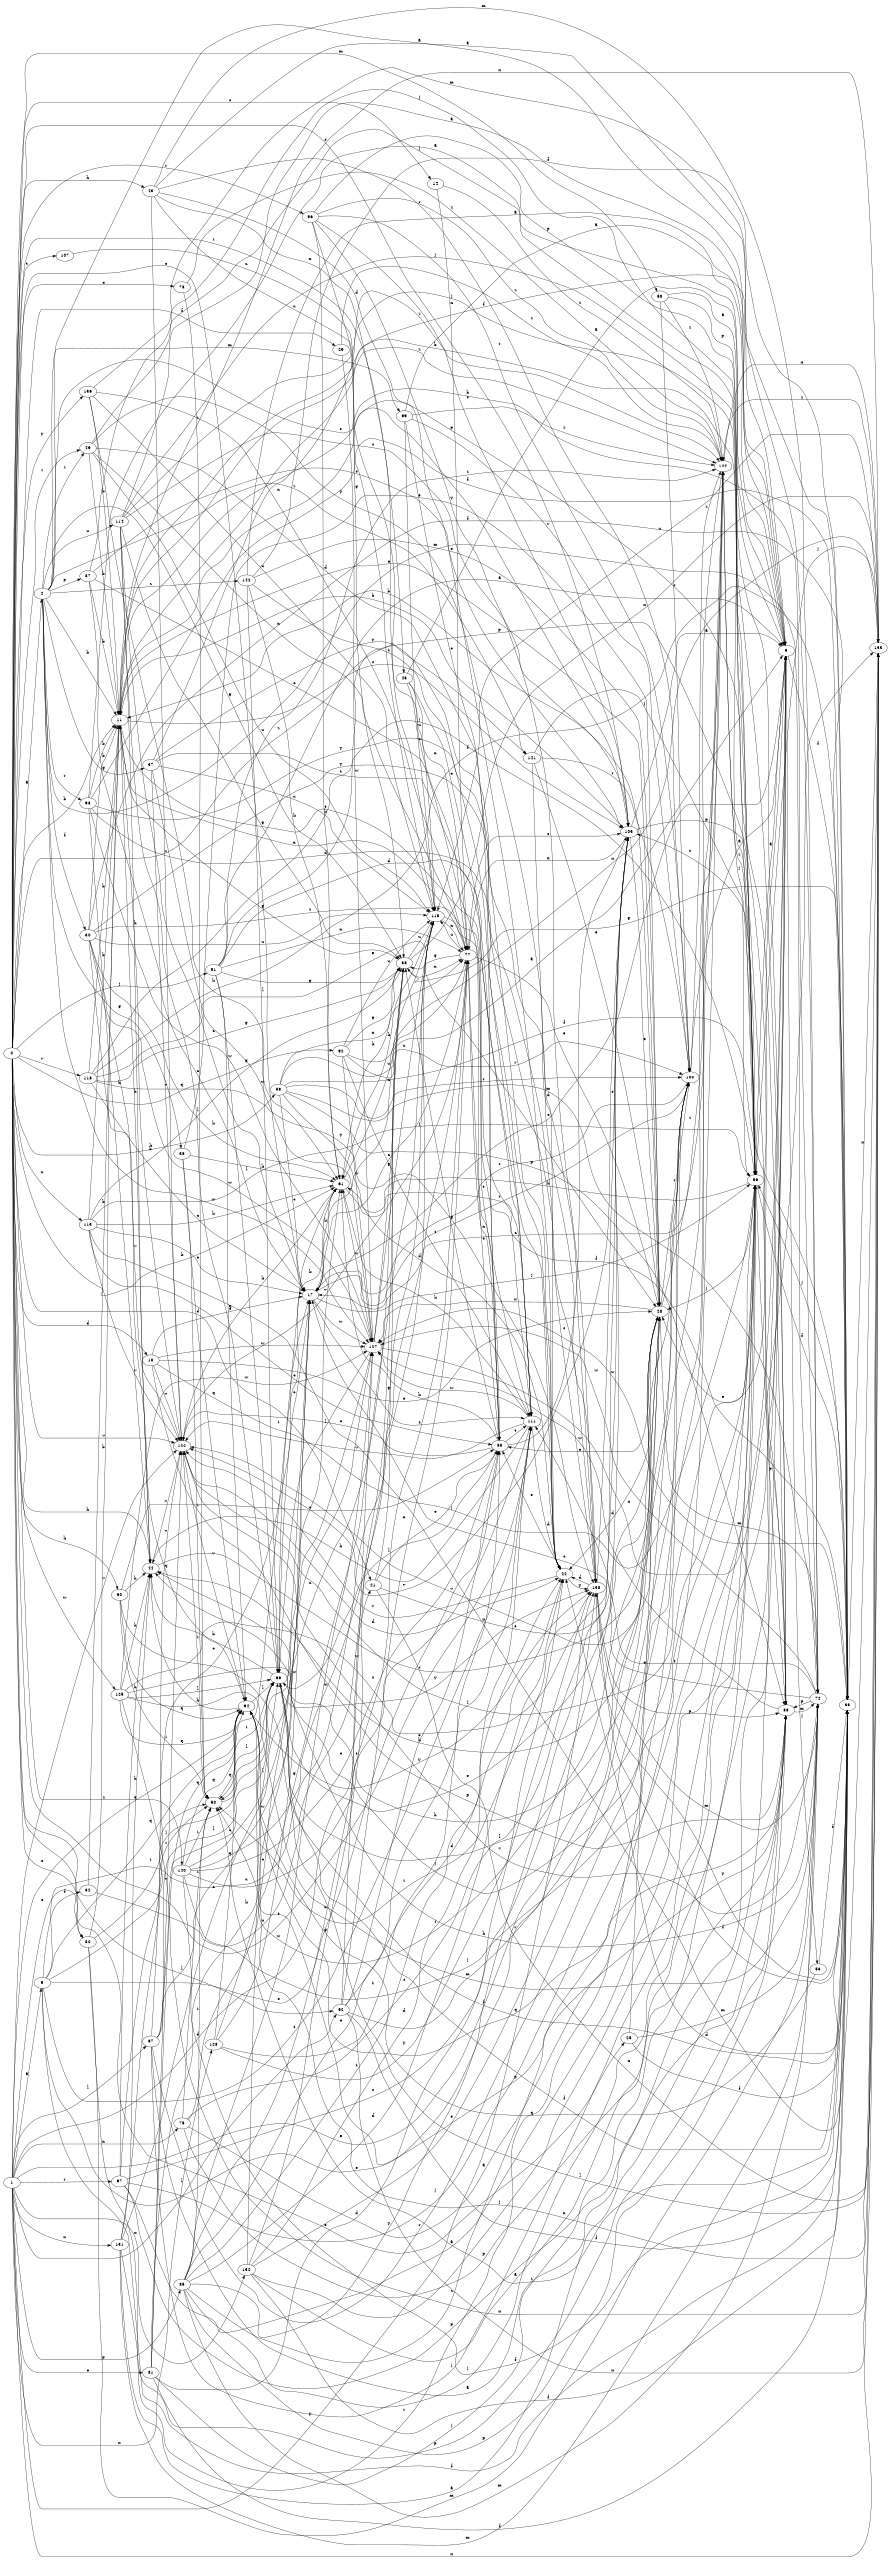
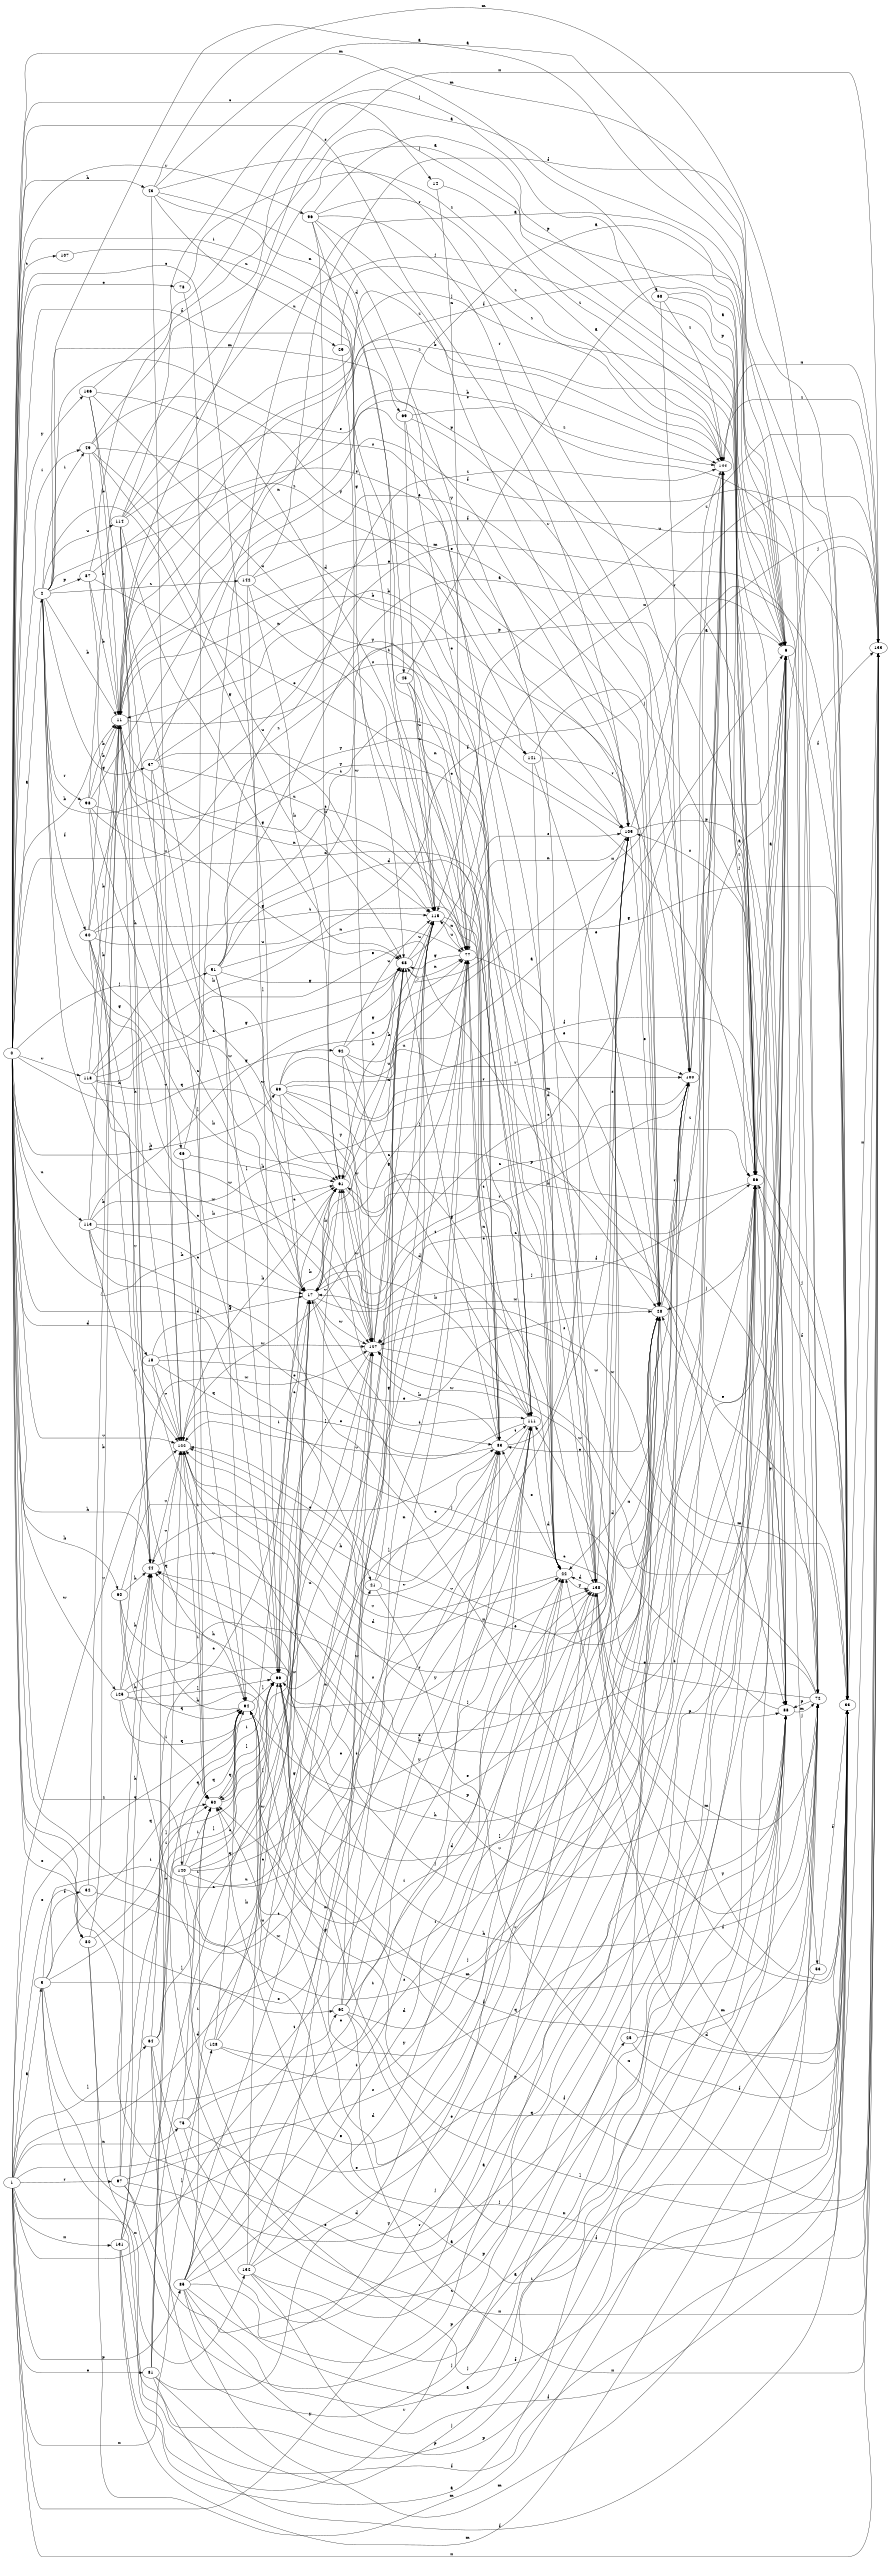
(500, 1164) -> (500, 1164)
(151, 2041) -> (151, 2041)
